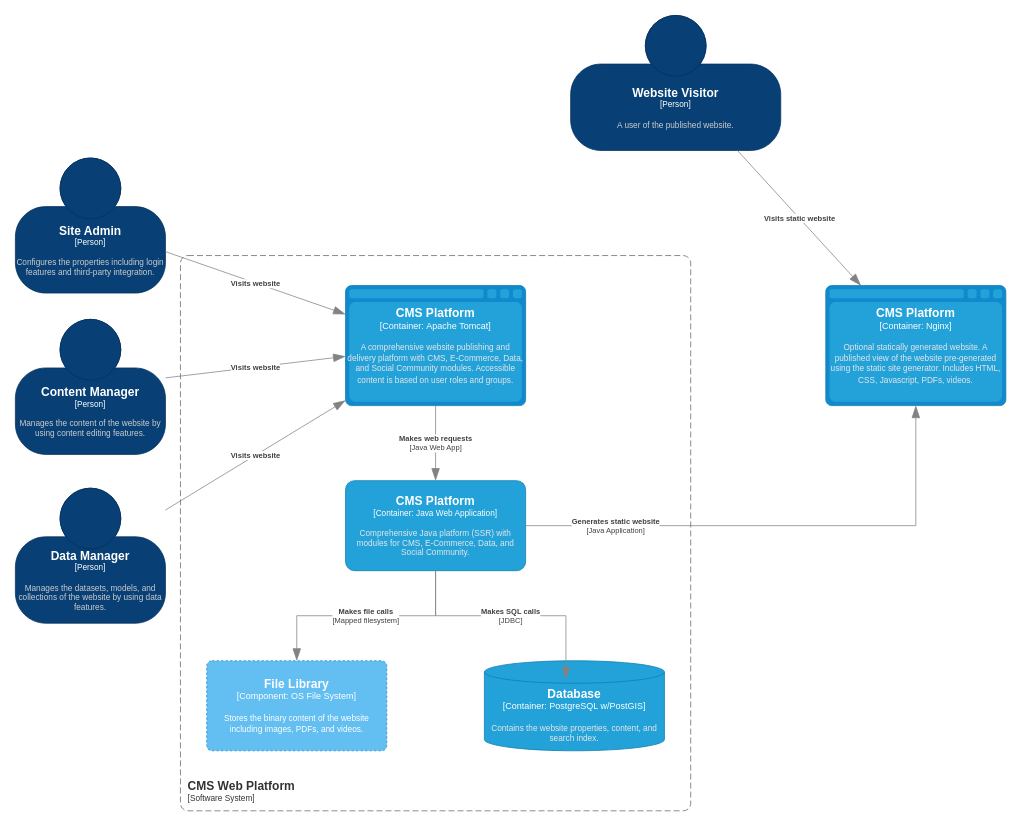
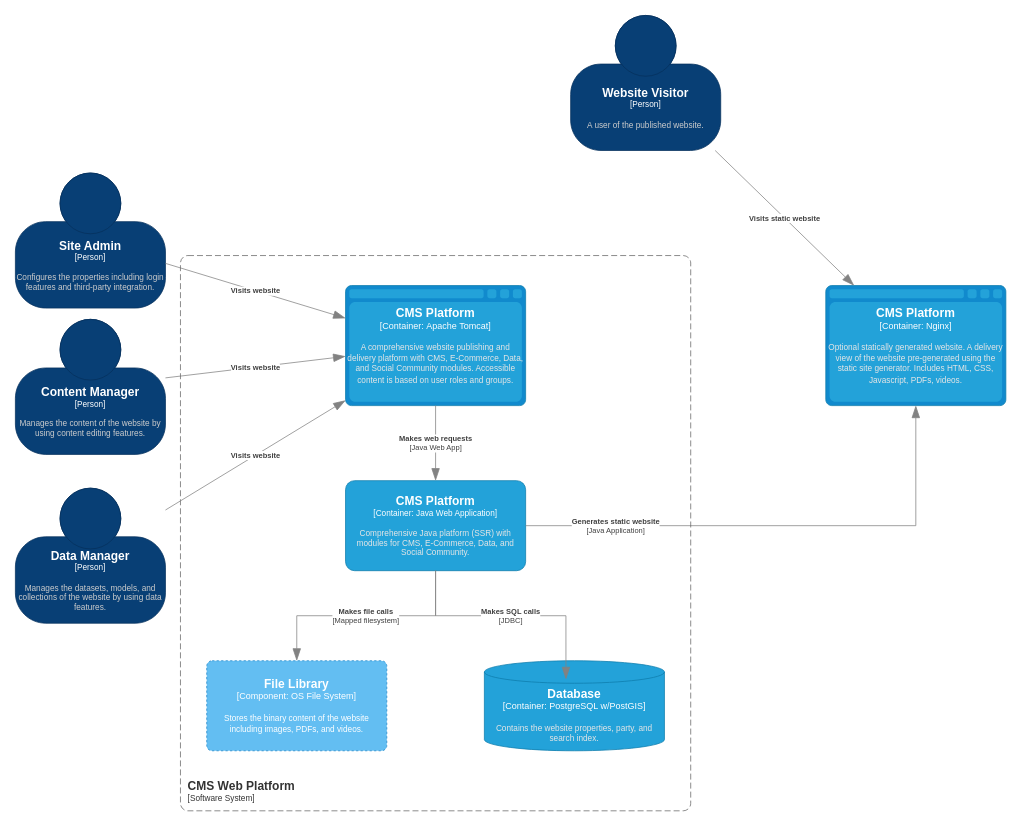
(675, 83) -> (645, 83)
(90, 225) -> (90, 240)
(915, 345) -> (915, 345)
(574, 715) -> (574, 715)
